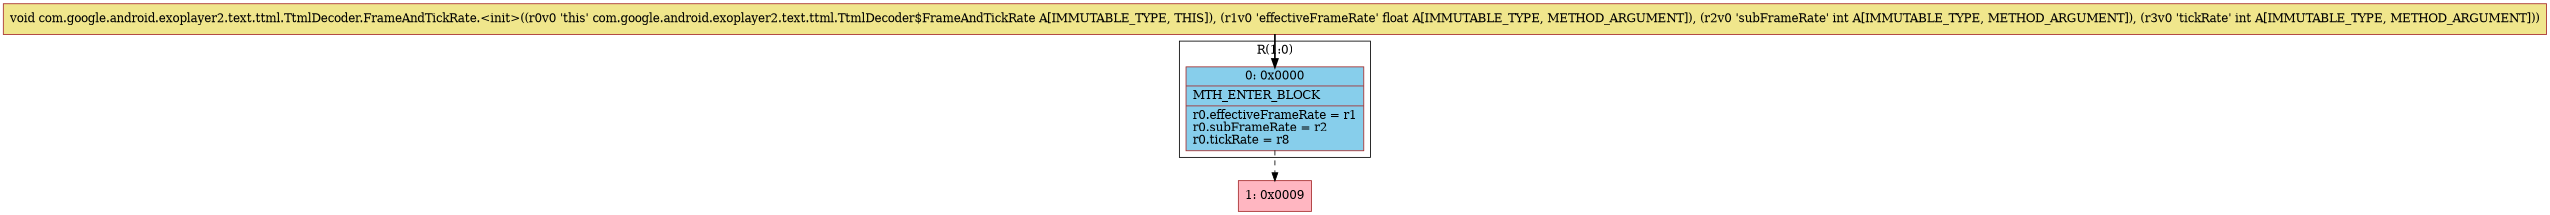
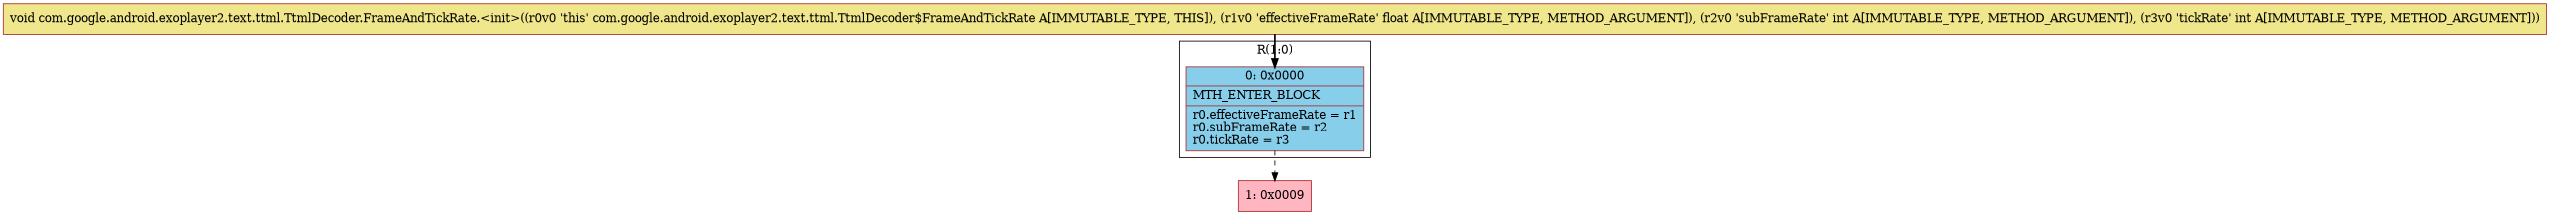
(1241, 140) -> (1241, 140)
